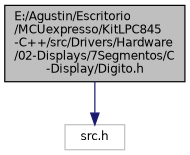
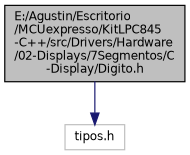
(95, 137) -> (95, 137)
